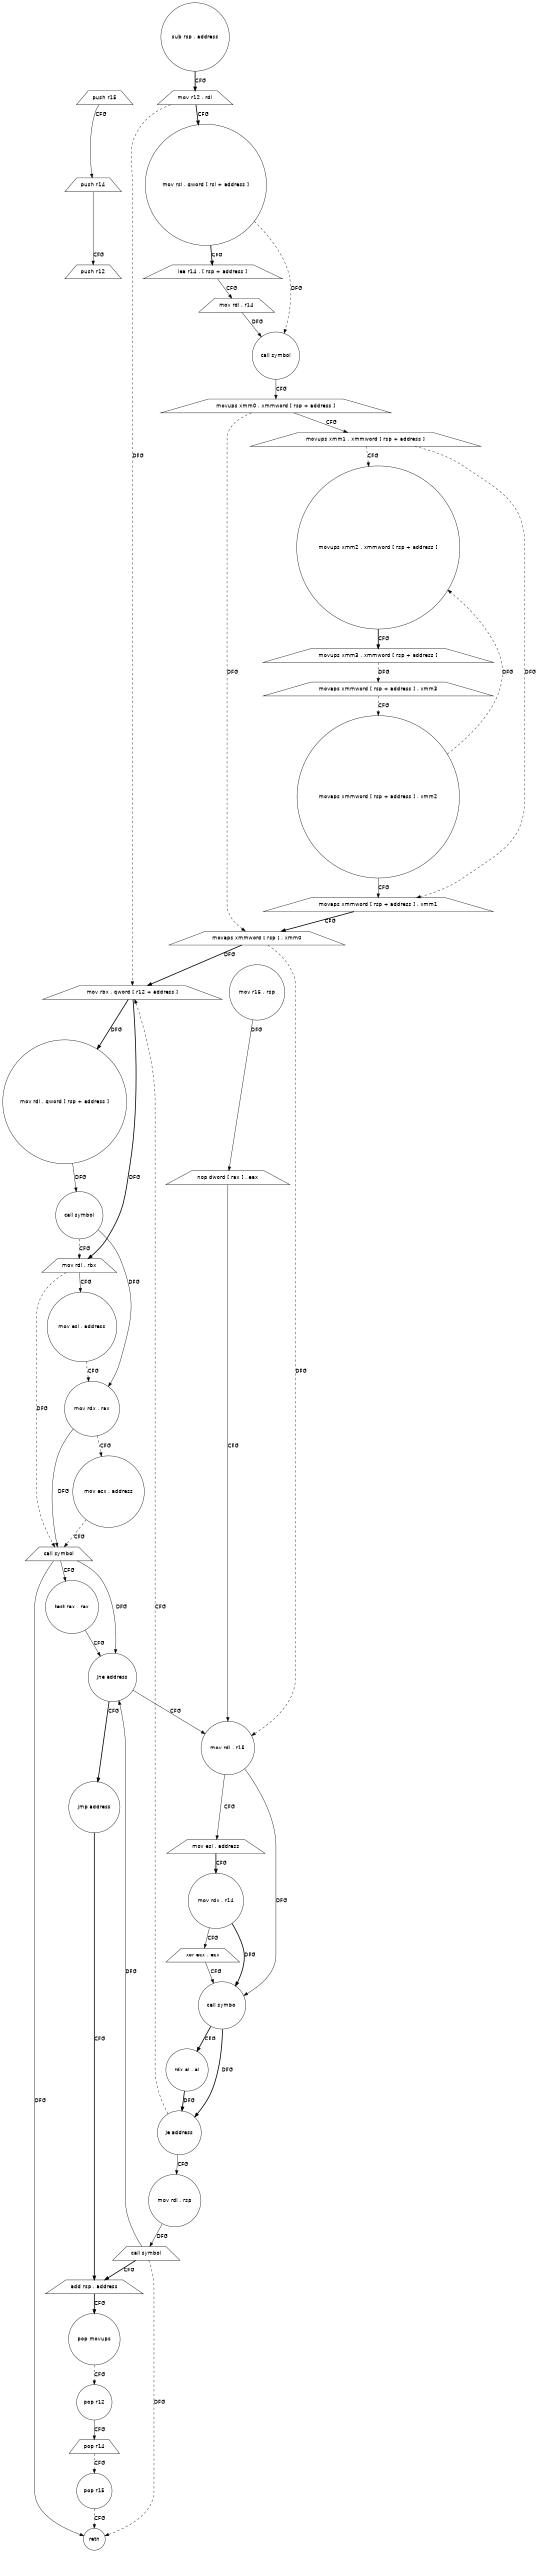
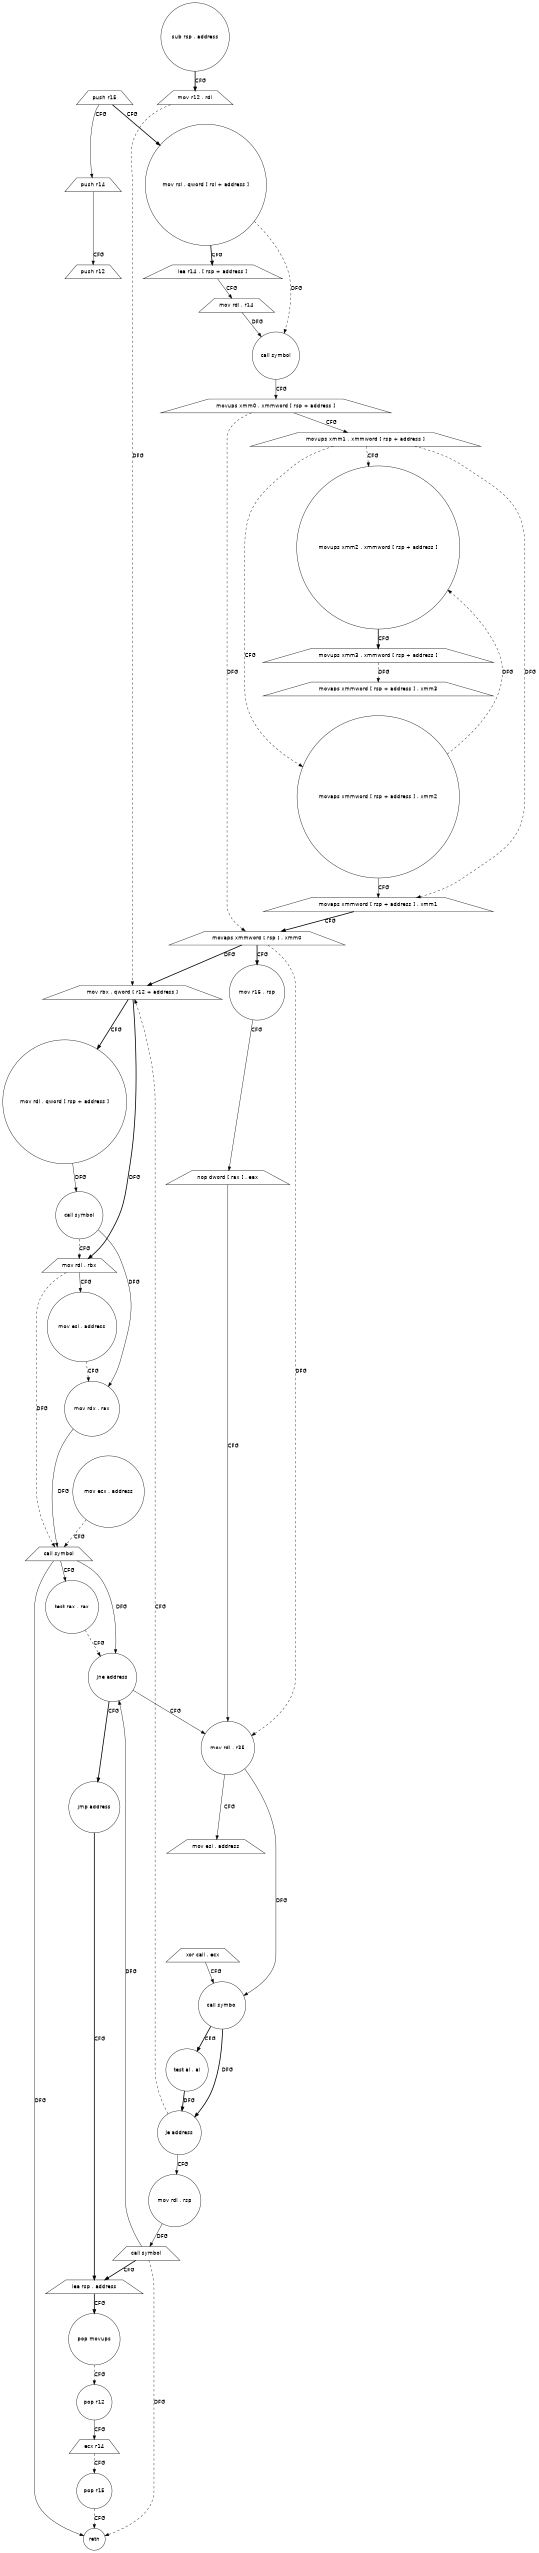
(197, 113) -> (135, 124)
(378, 704) -> (245, 595)
none -> (257, 953)
(116, 1030) -> (116, 1030)
(257, 1030) -> (257, 1030)
(99, 1444) -> none
(92, 1642) -> (92, 1642)
(228, 1748) -> (228, 1748)
(216, 1901) -> none
(203, 1955) -> (203, 1955)
(187, 2070) -> (187, 2070)
(94, 2287) -> (94, 2287)
(94, 2447) -> (94, 2447)
